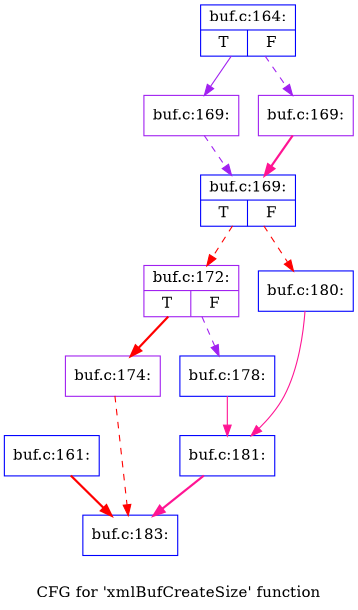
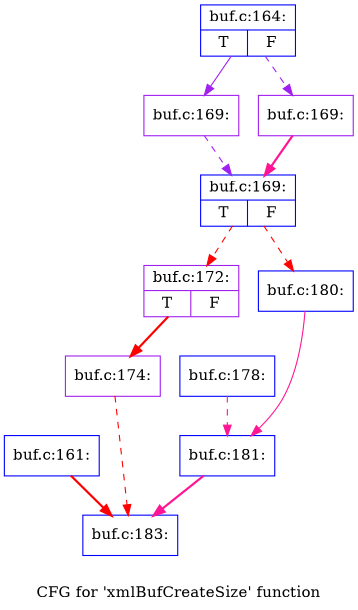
(208, 331) -> none
(227, 411) -> (227, 411)
